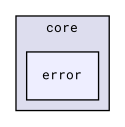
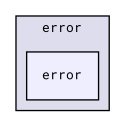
(63, 29) -> (63, 29)
